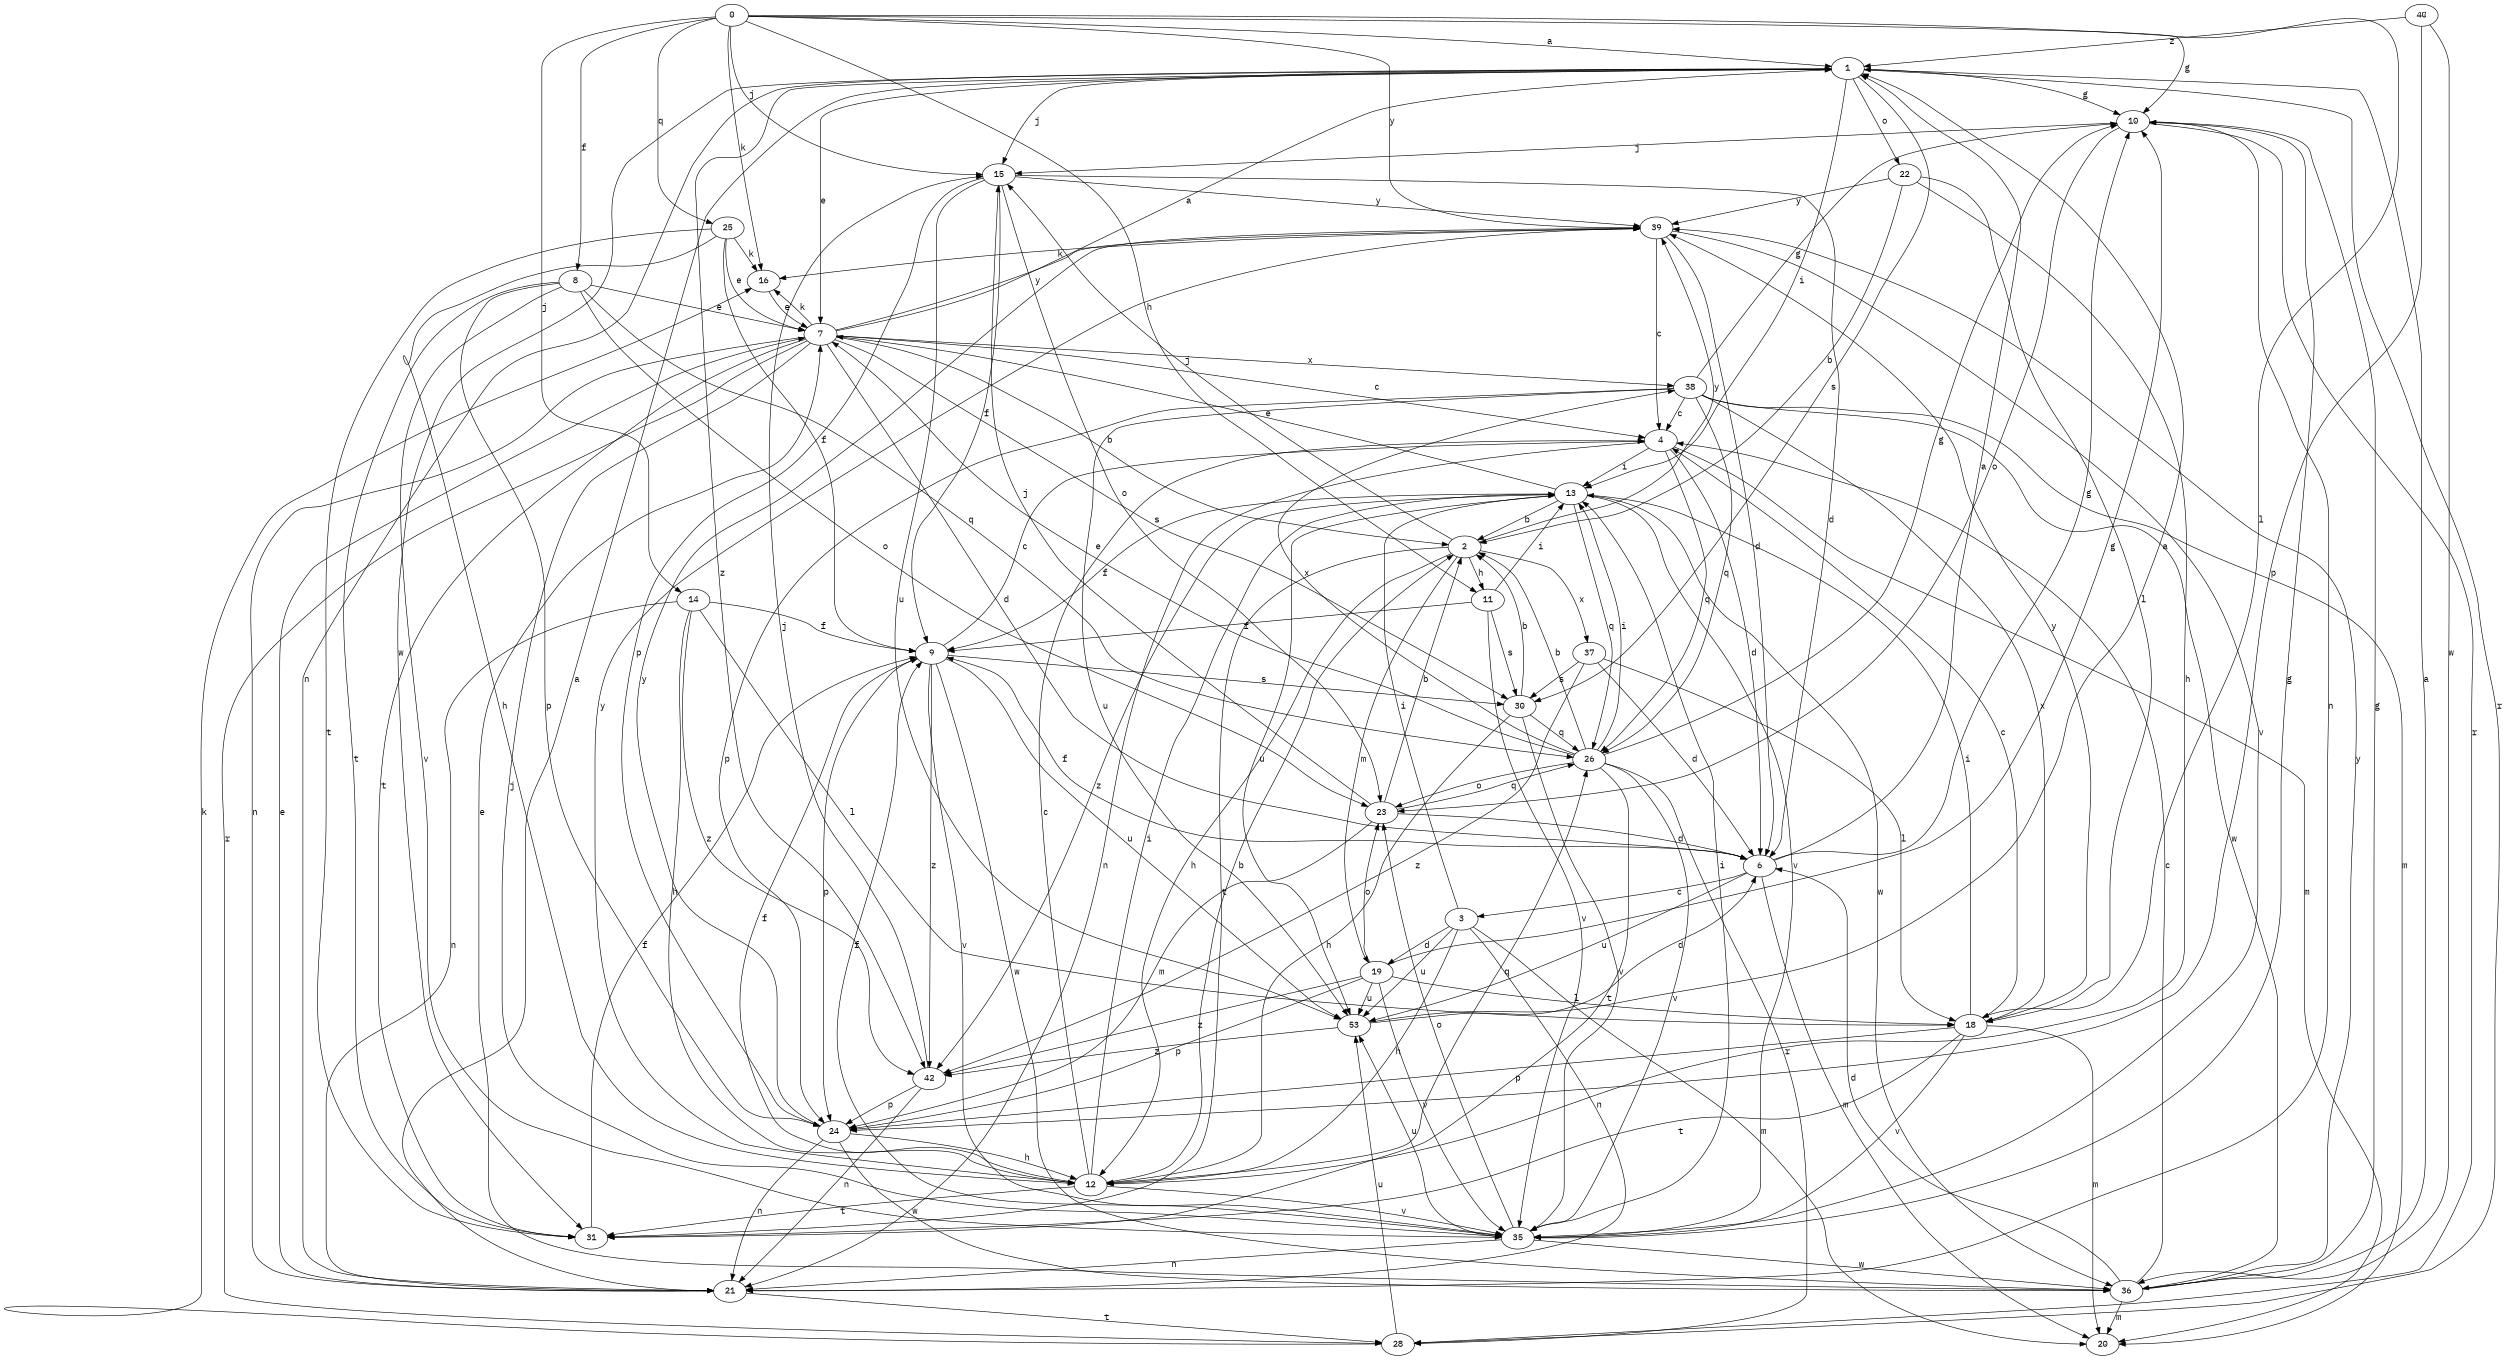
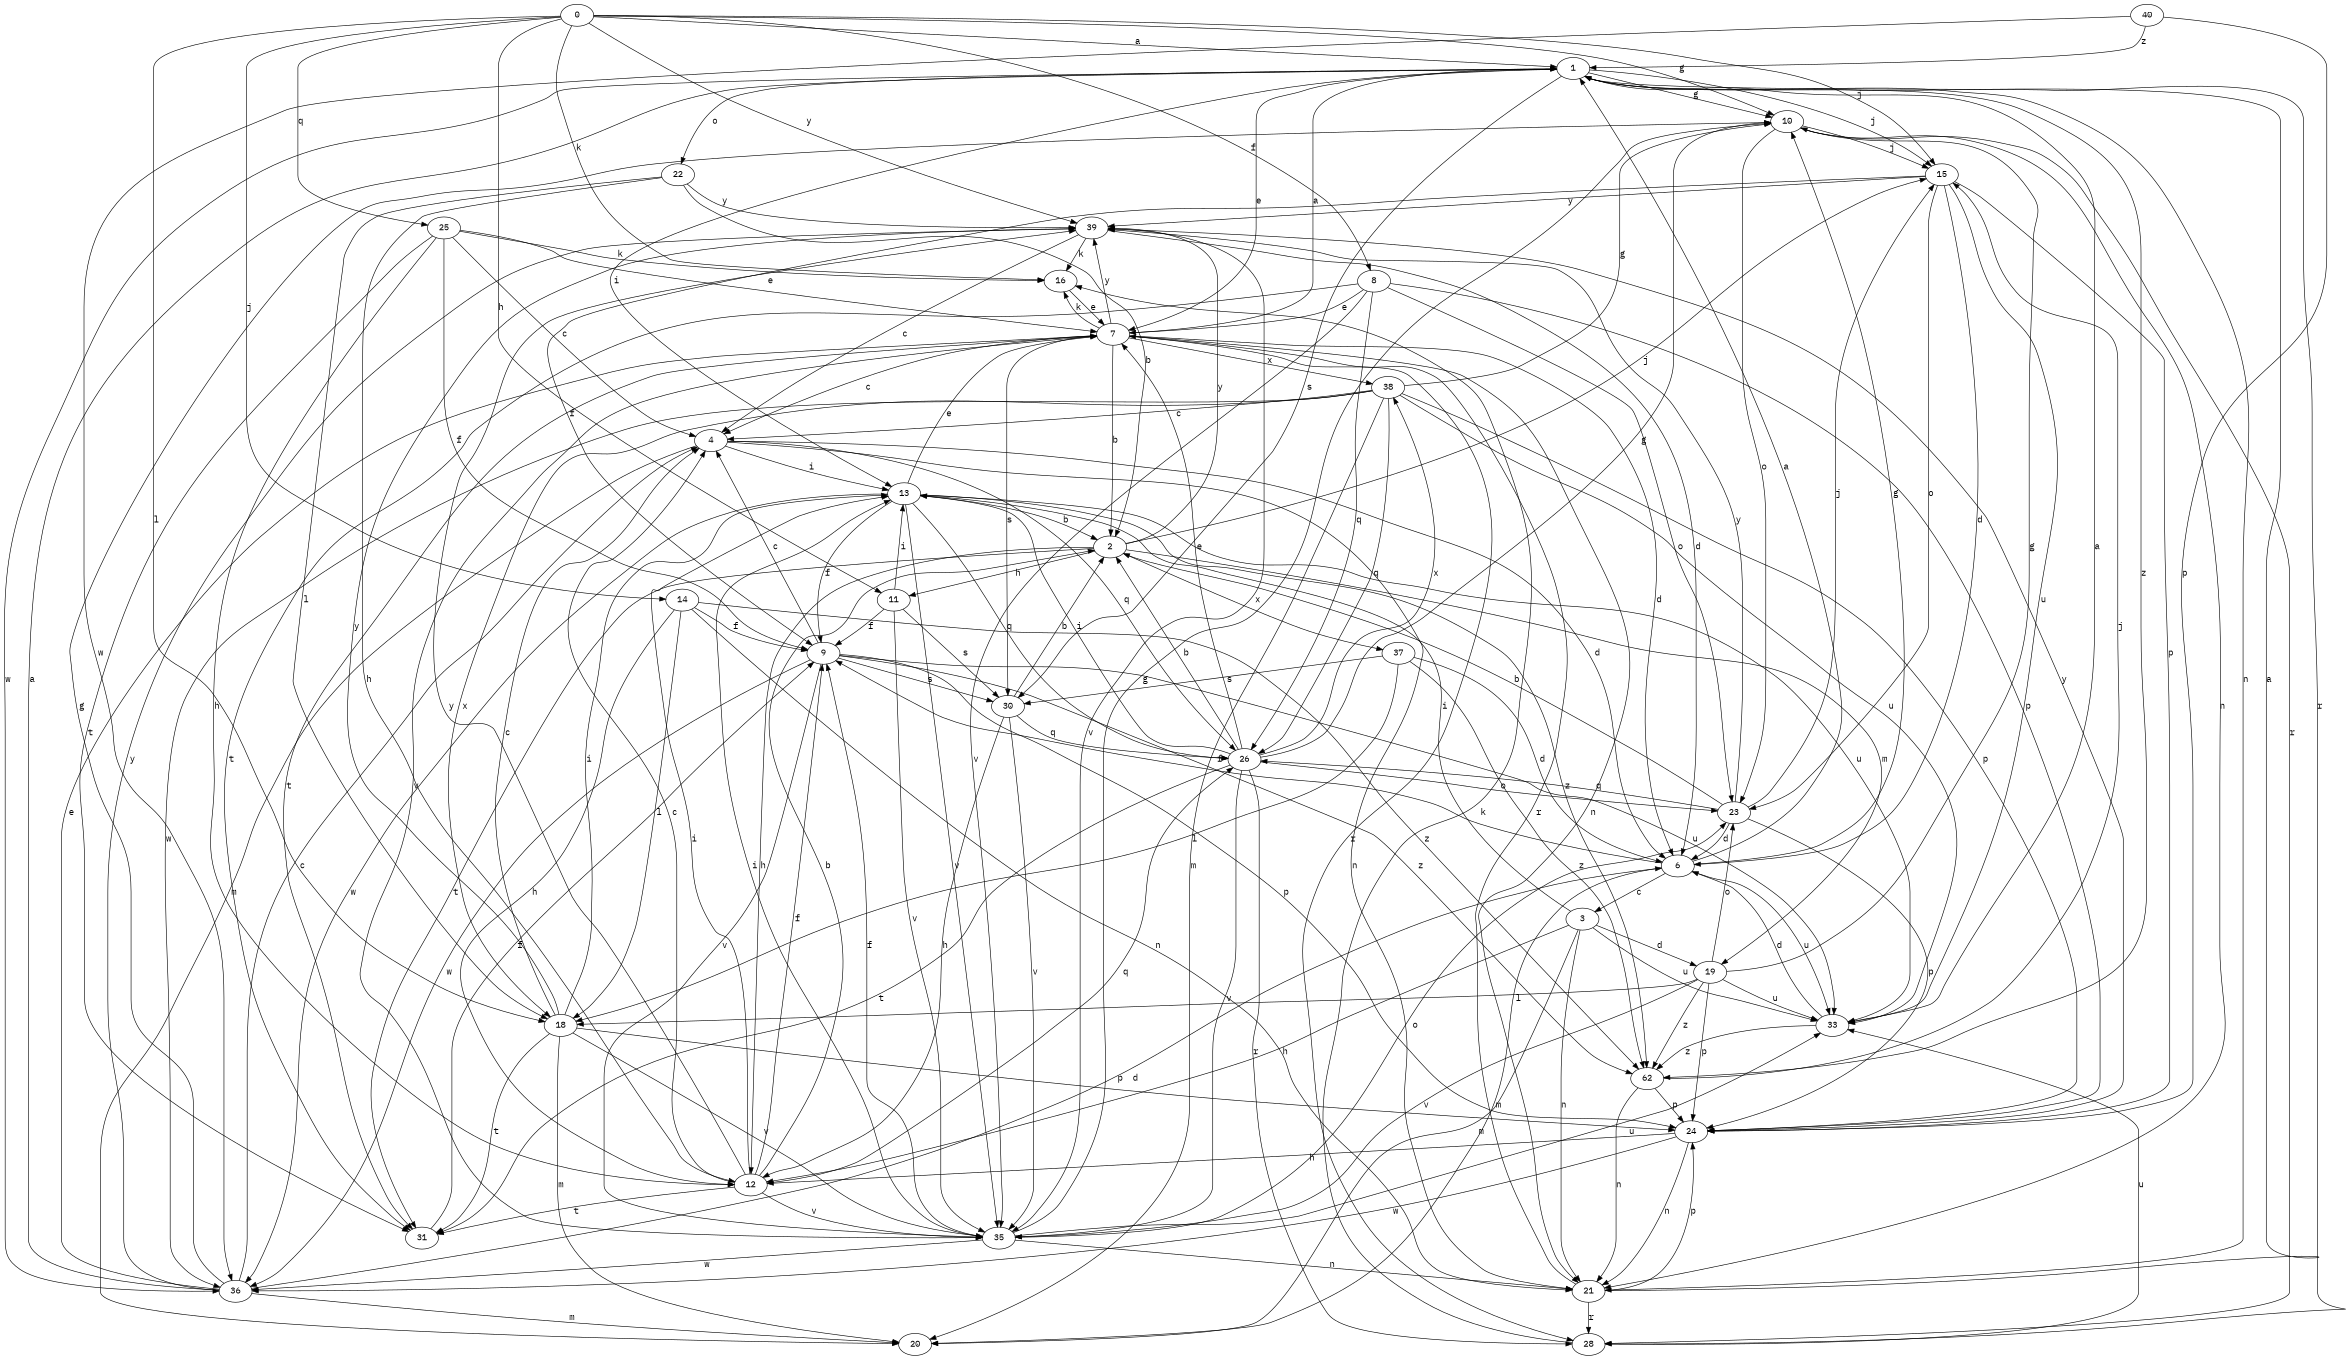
(634, 157) -> (227, 192)
none -> (1604, 326)
none -> (564, 346)
(512, 786) -> (416, 786)
(282, 813) -> (1539, 813)
(1162, 972) -> (1931, 972)
(1354, 1025) -> (1832, 1025)
(929, 1079) -> (1647, 1079)
none -> (1680, 1242)
(1107, 1318) -> (1591, 1318)
